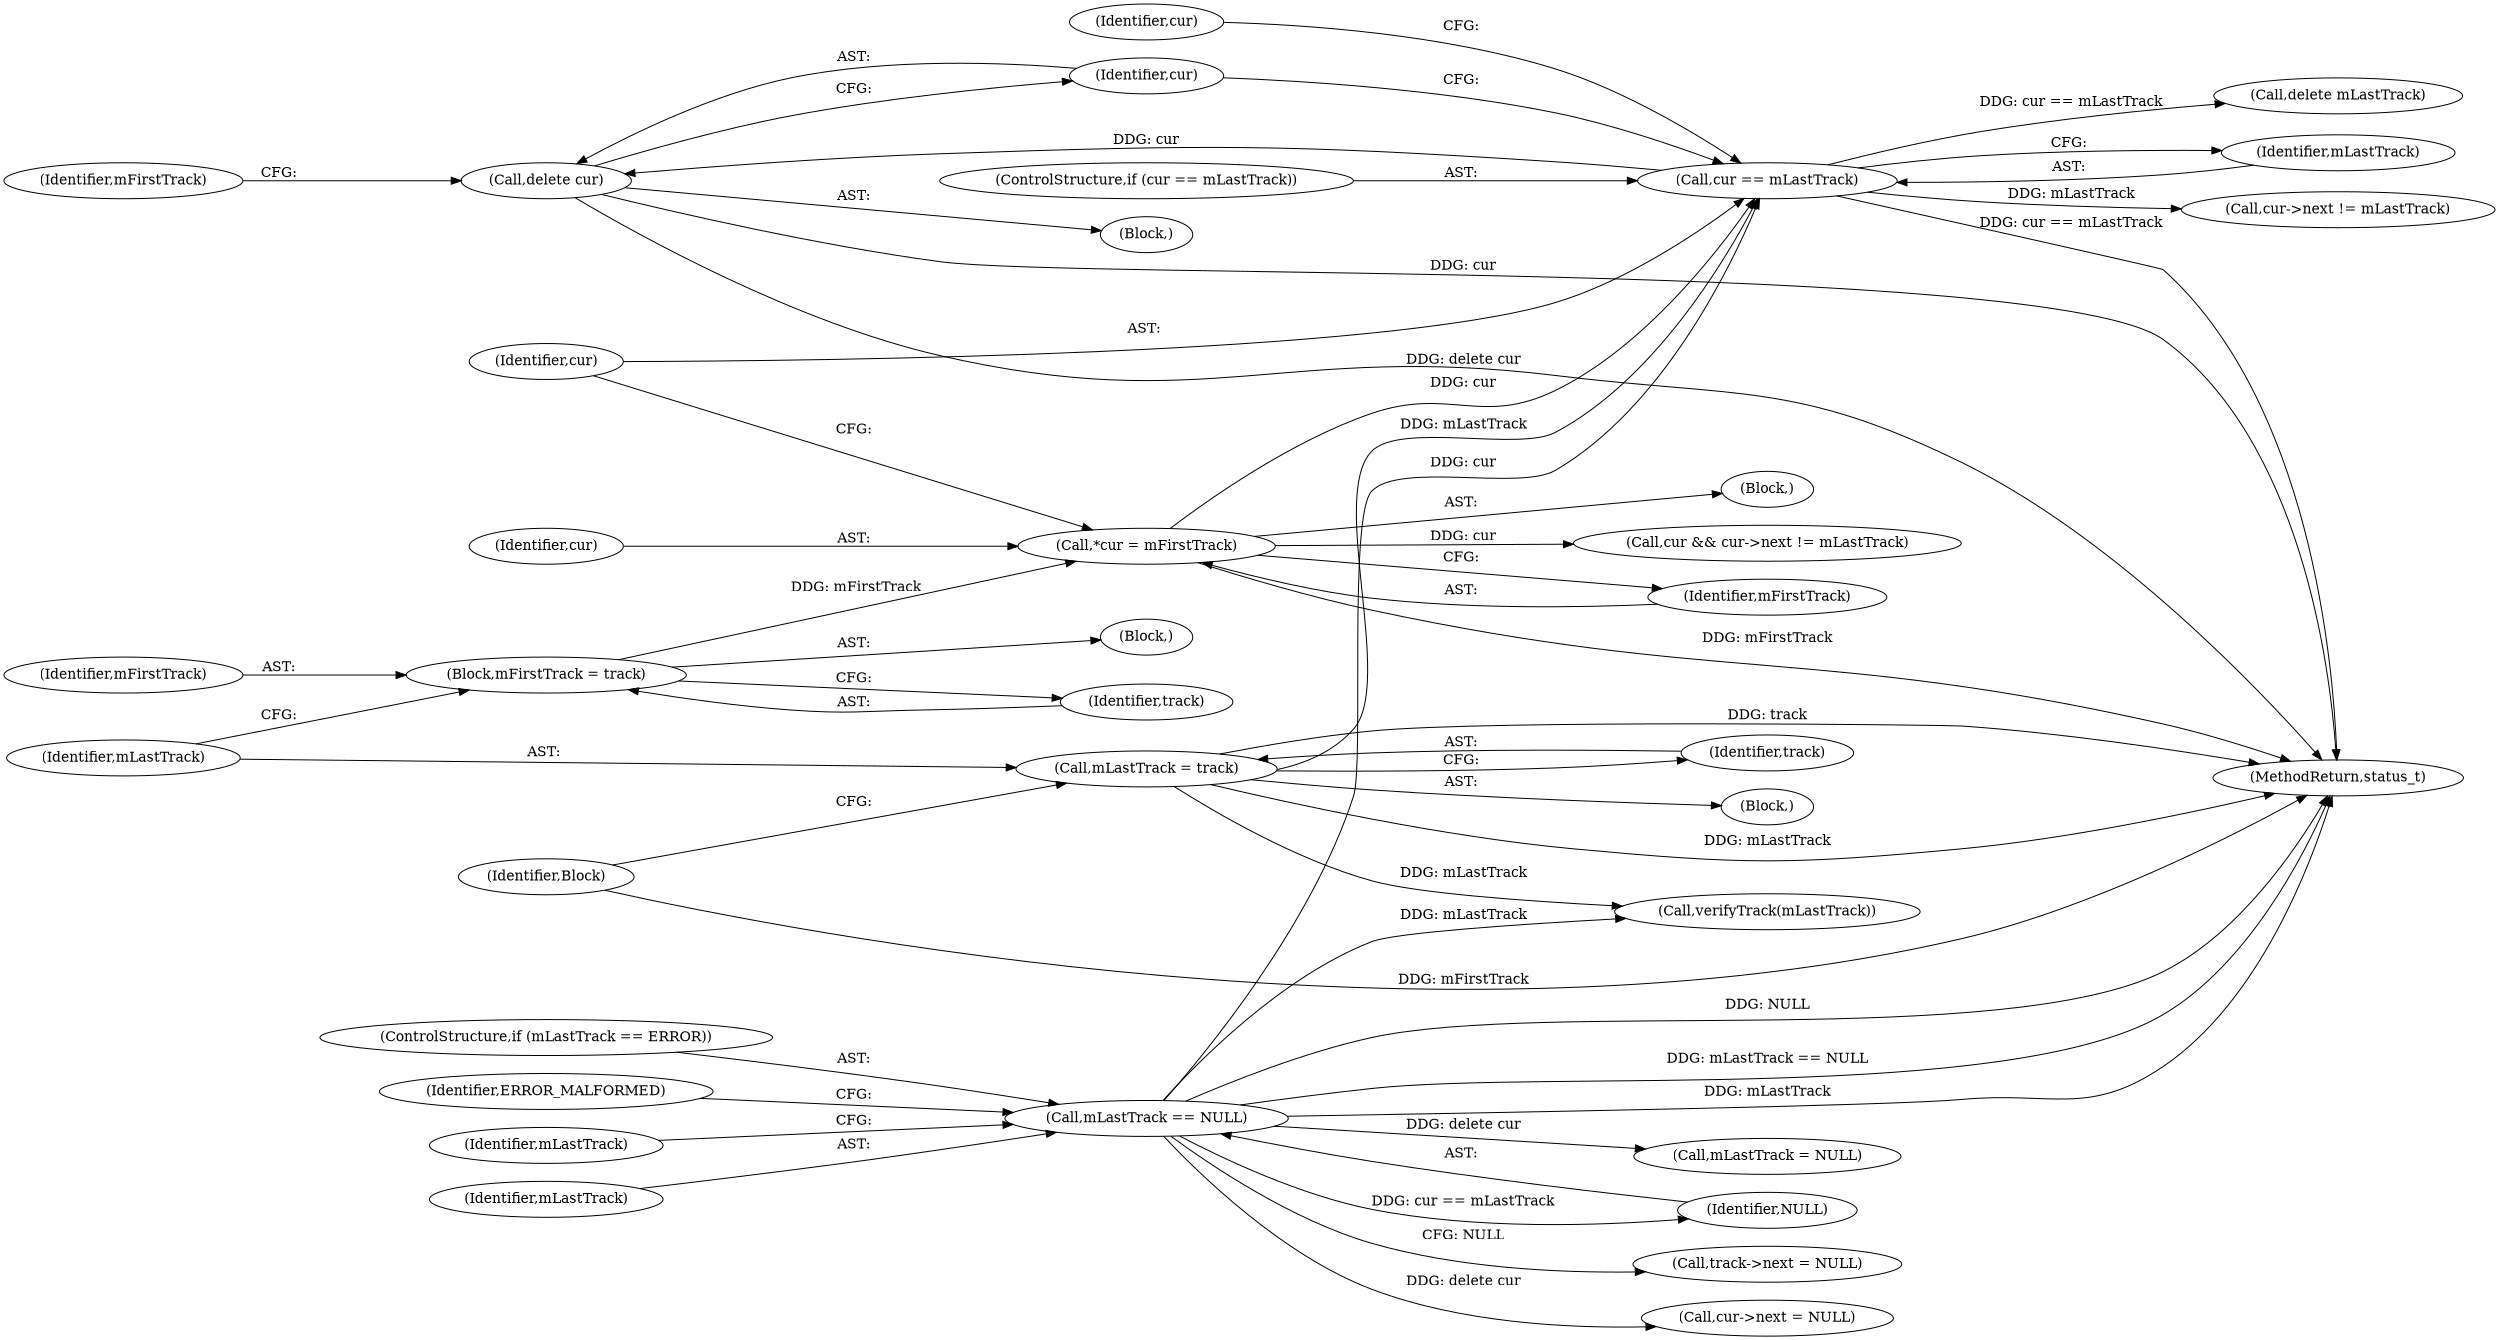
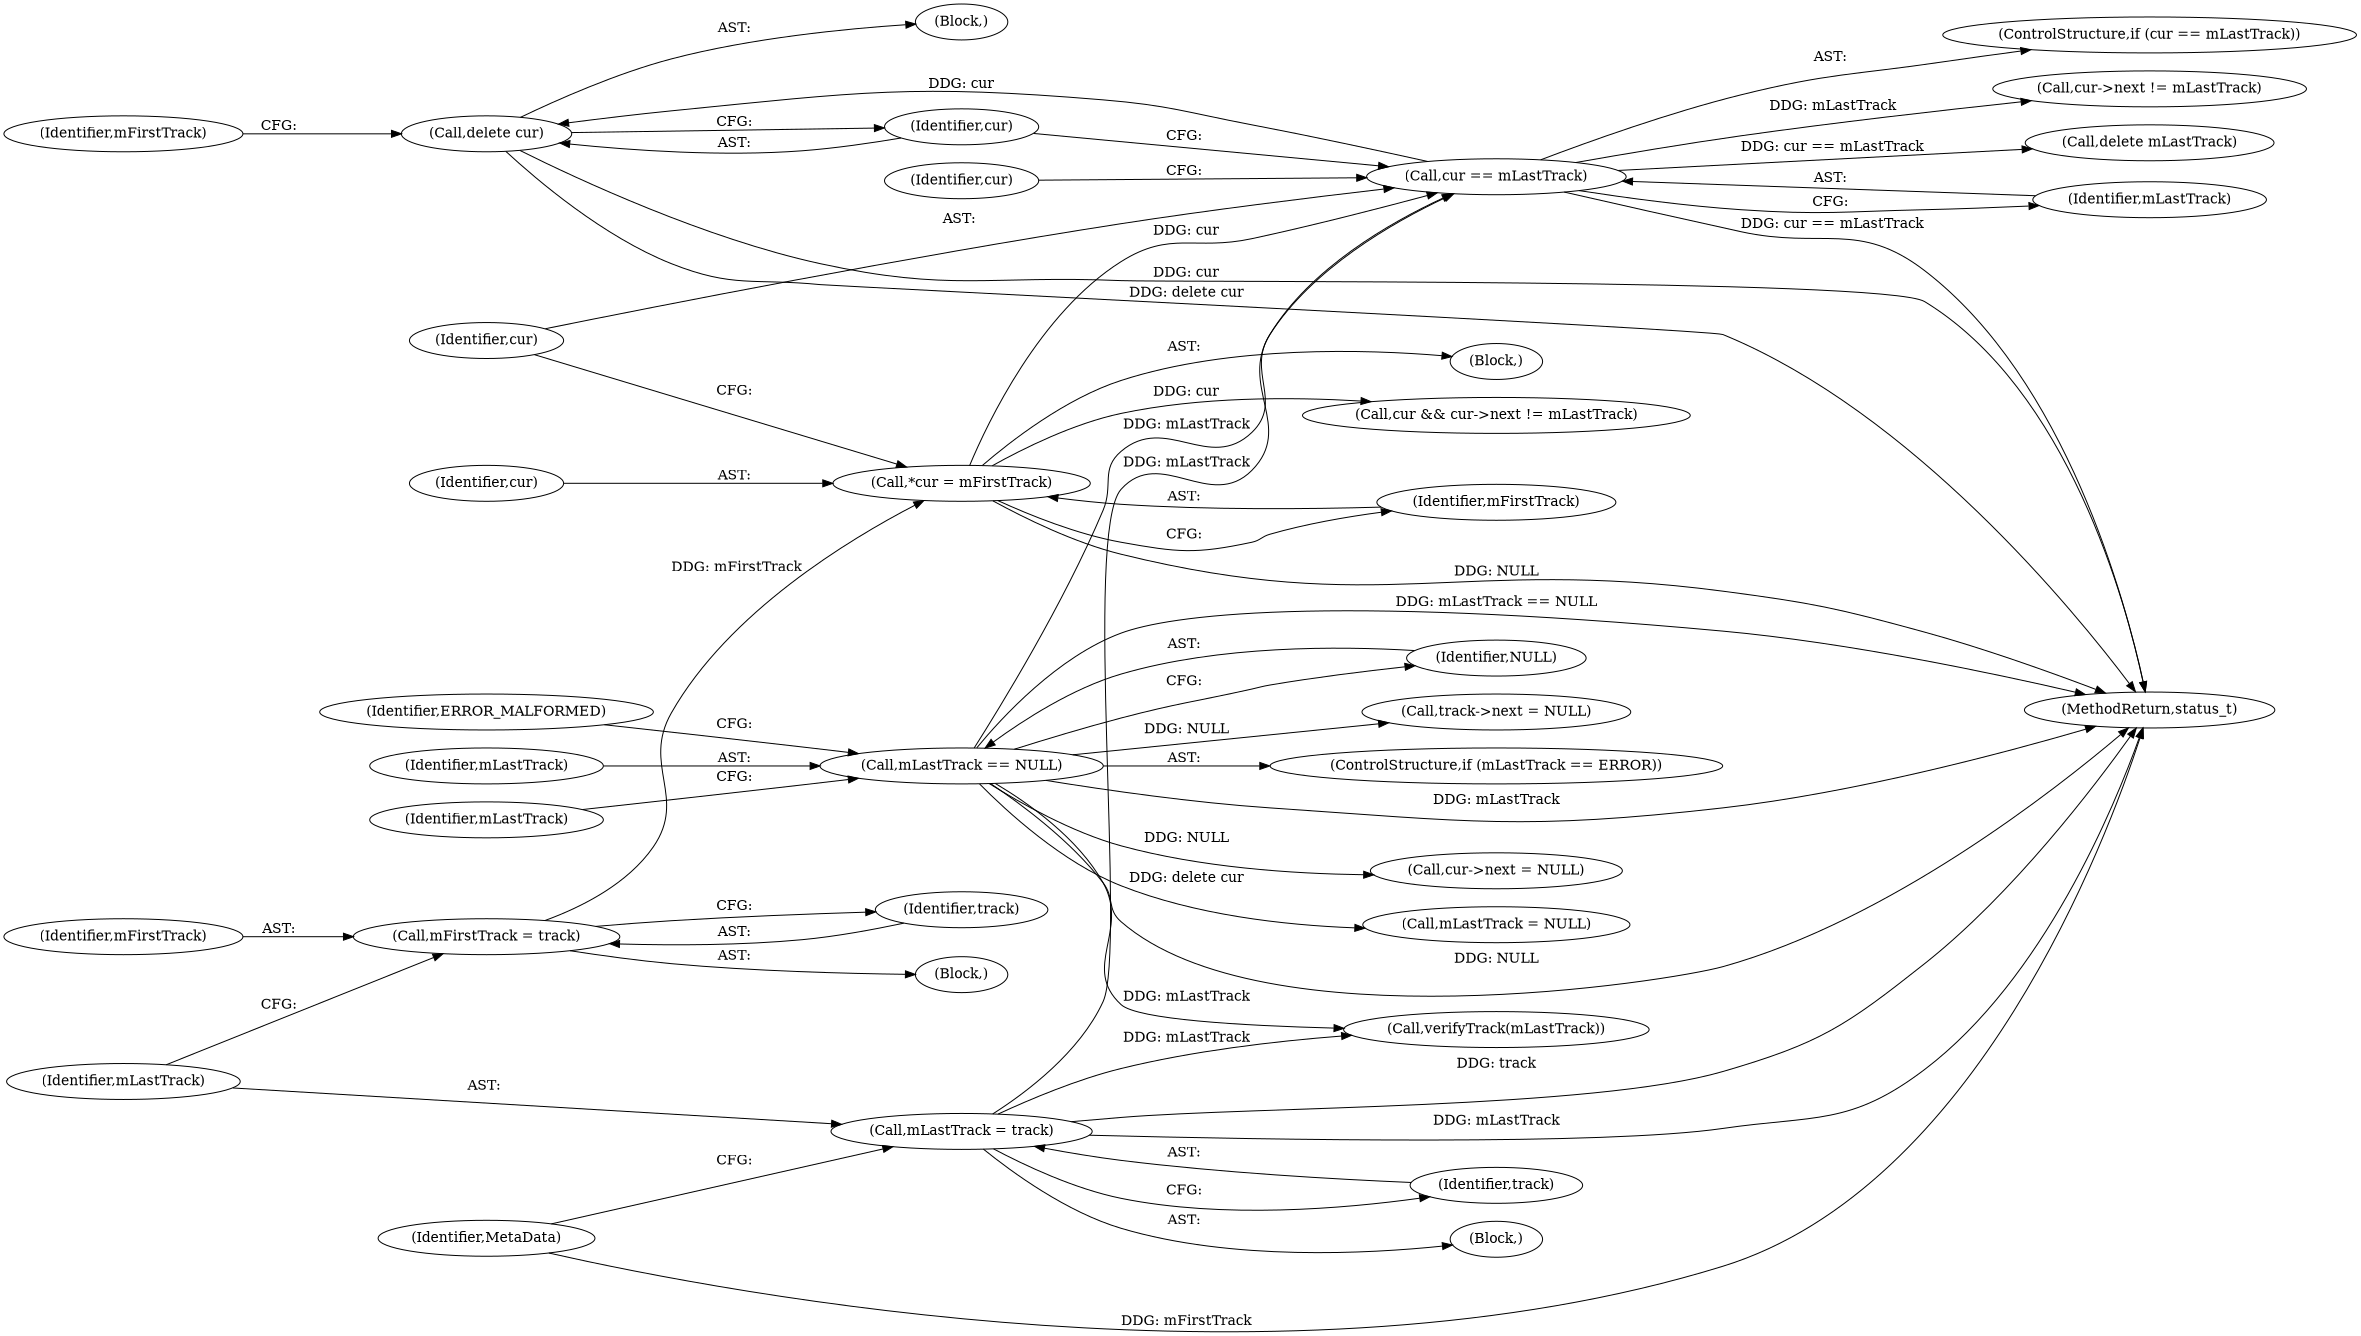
(1490, 181) -> (1776, 87)
(1463, 463) -> (1186, 425)
(1767, 639) -> (1496, 572)
(546, 675) -> (487, 937)
(546, 877) -> (487, 1238)
(863, 1075) -> (1181, 766)
(1463, 1202) -> (1186, 682)
(1463, 1236) -> (1186, 730)
(1463, 1282) -> (1186, 838)
